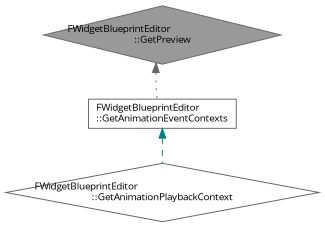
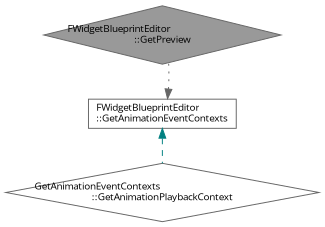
(156, 86) -> (169, 76)
(162, 192) -> (162, 192)
